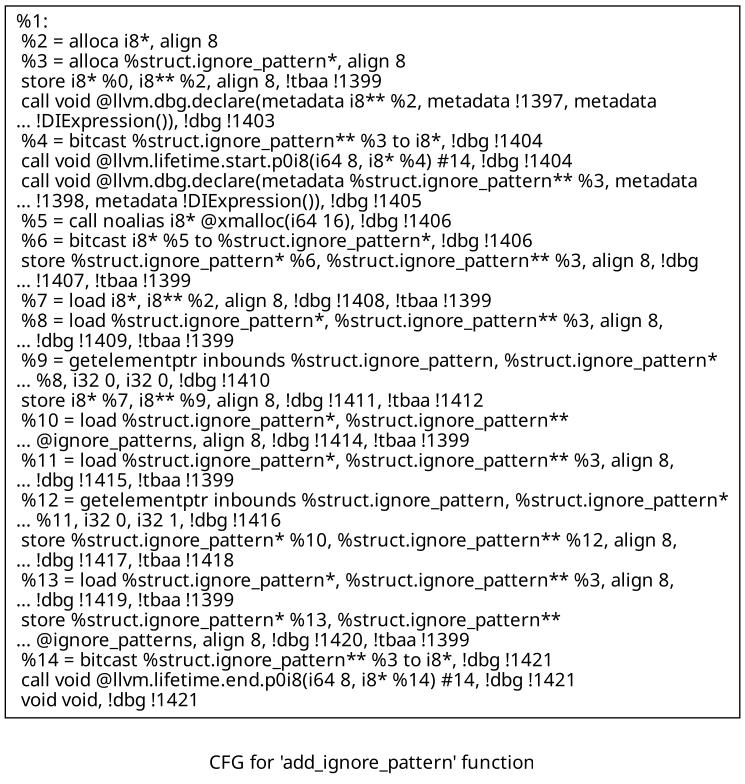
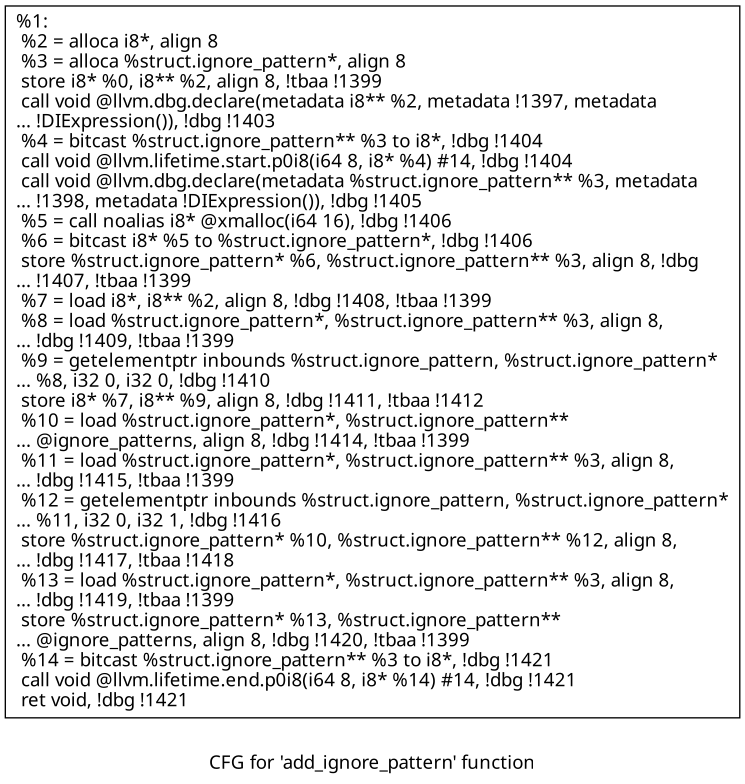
(108, 701) -> (102, 701)
